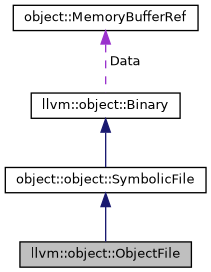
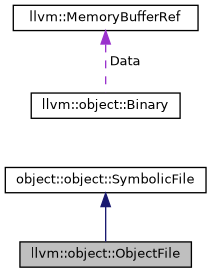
(106, 18) -> (106, 18)
(106, 150) -> none
